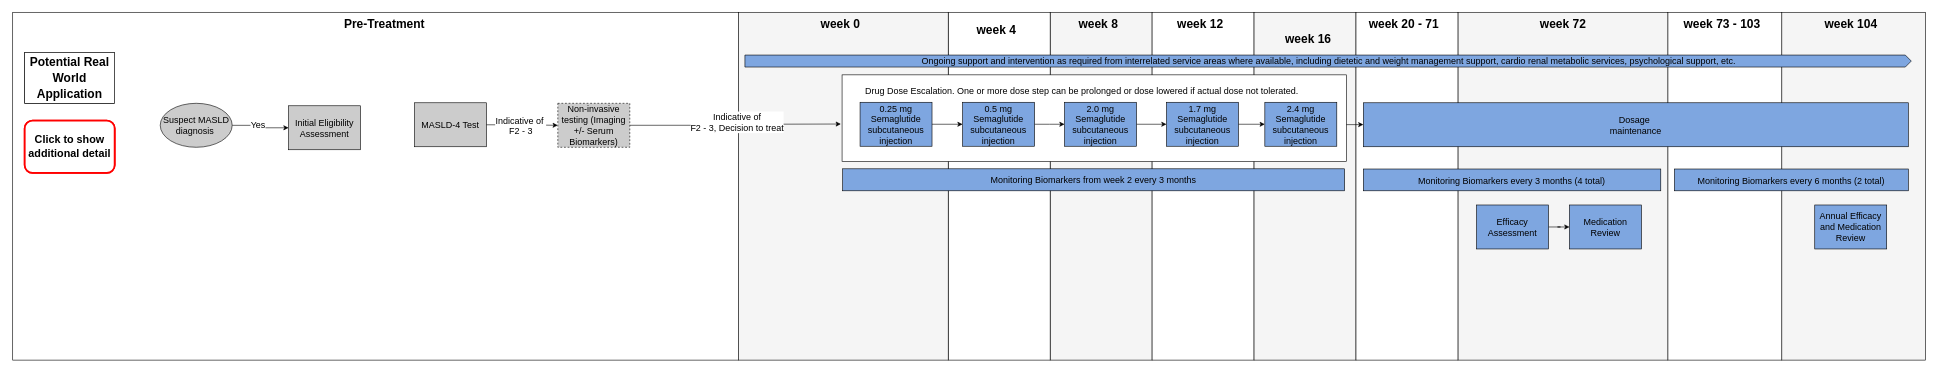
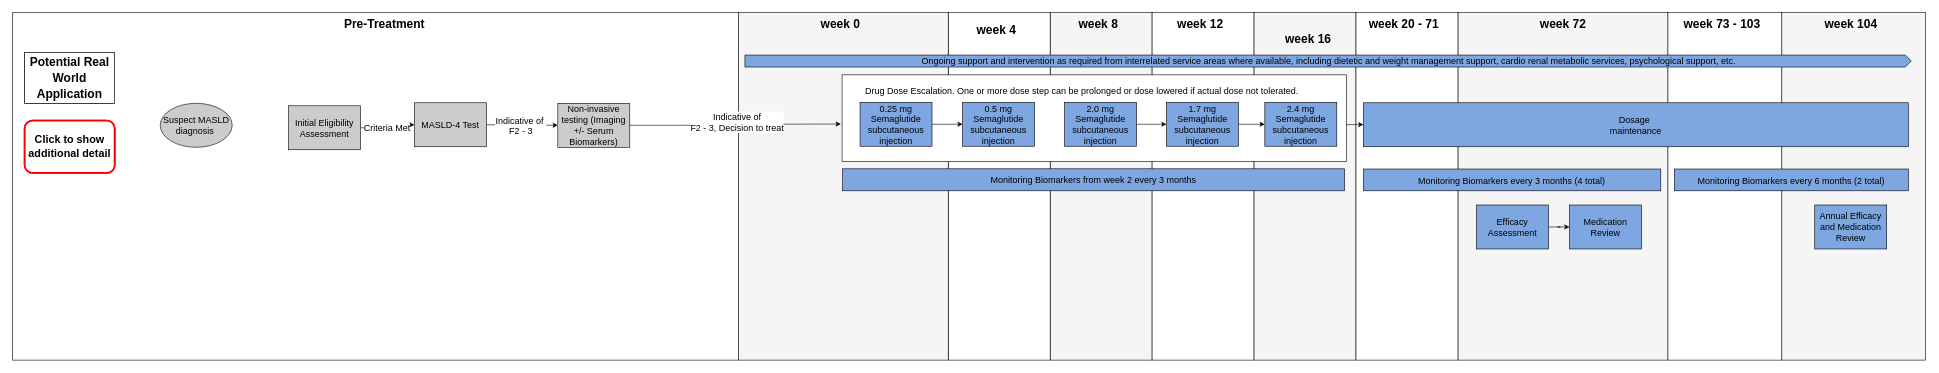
(1059, 124) -> none
(259, 125) -> none
(594, 125) -> (594, 125)
none -> (387, 128)
